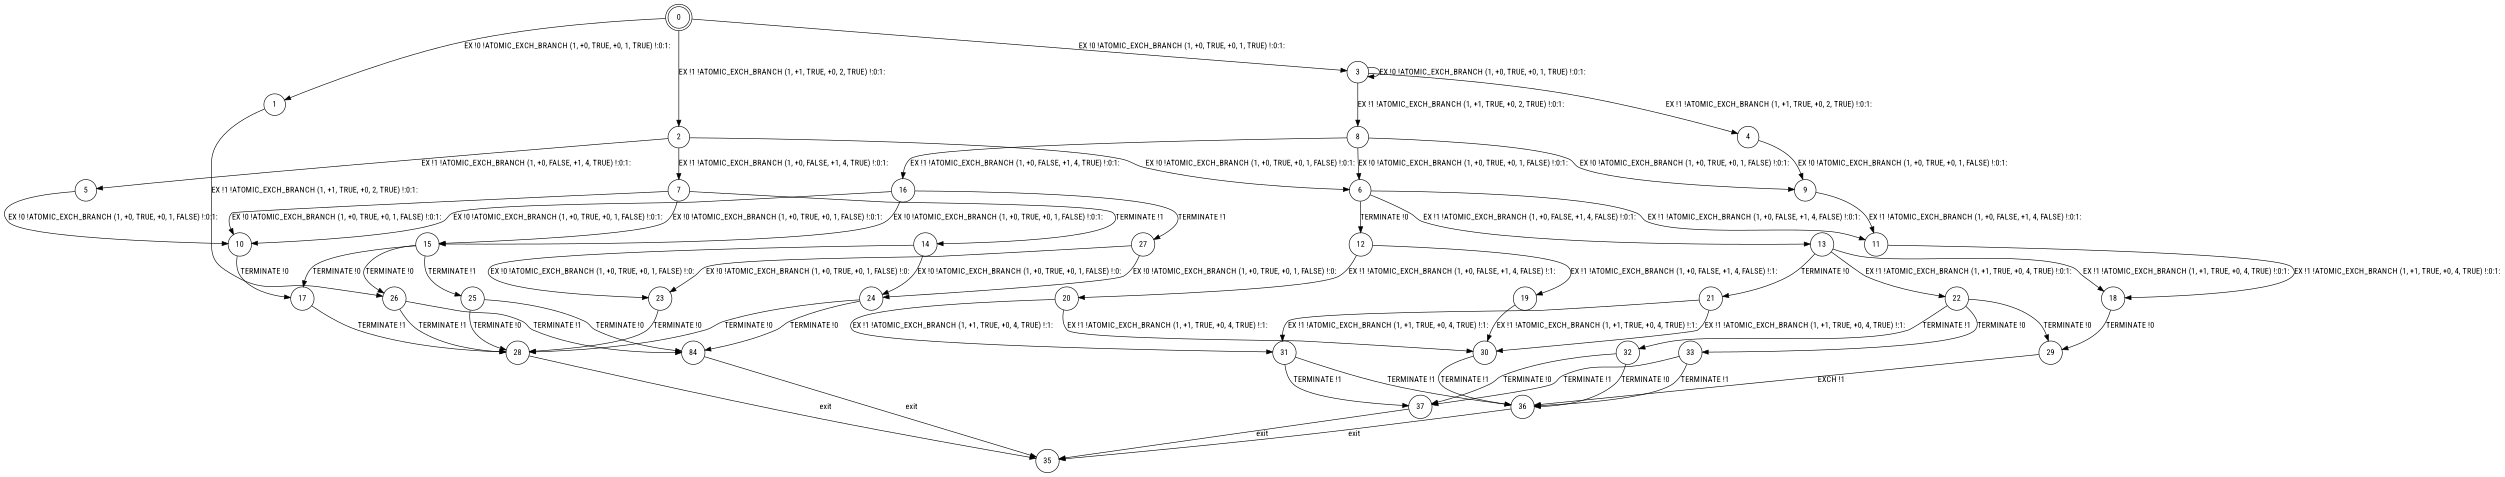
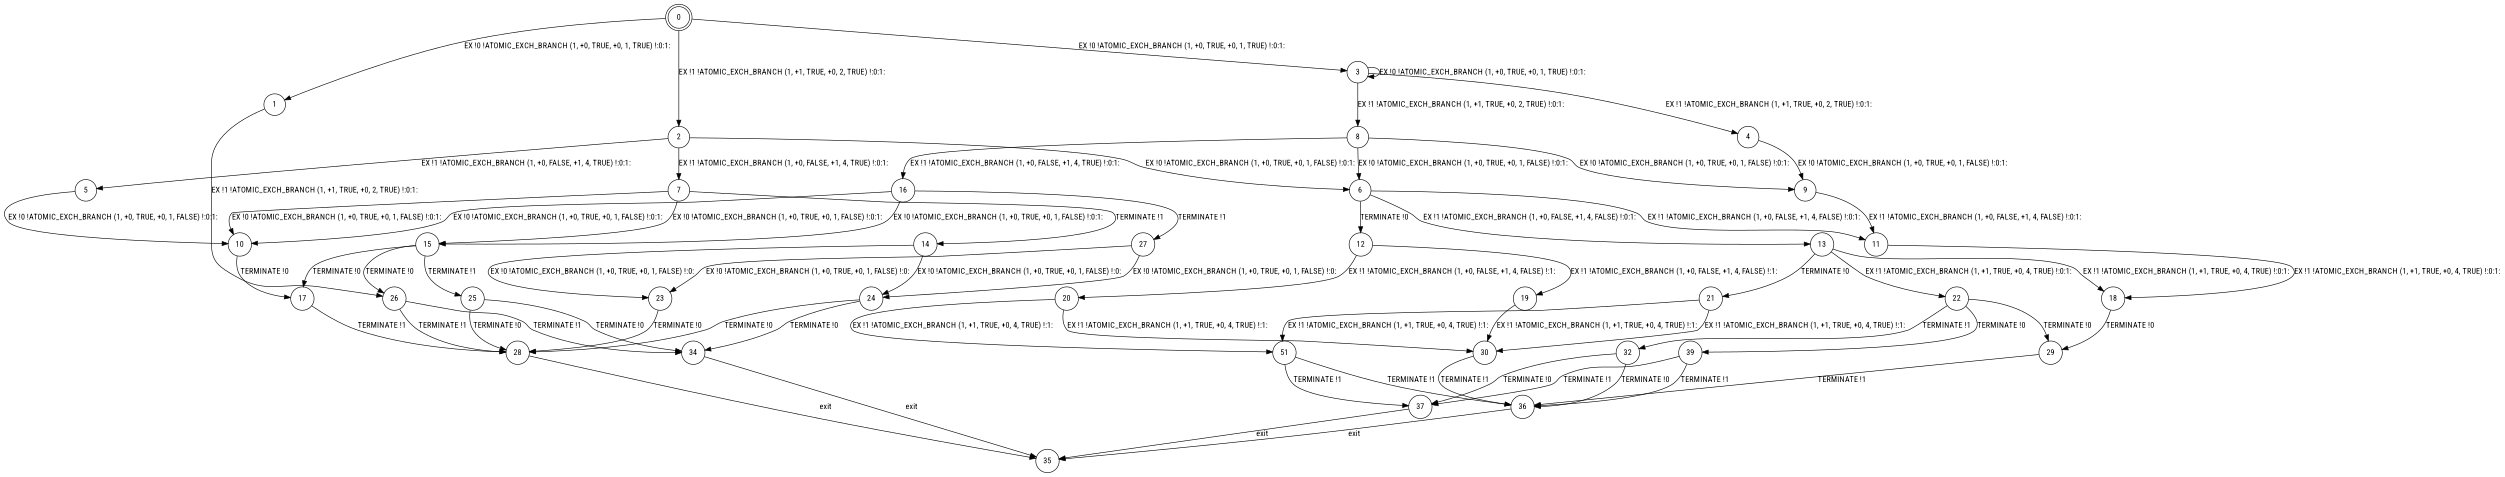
(693, 353) -> (693, 353)
(1284, 353) -> (1284, 353)
(1690, 353) -> (1690, 353)
(1832, 380) -> (1842, 380)
